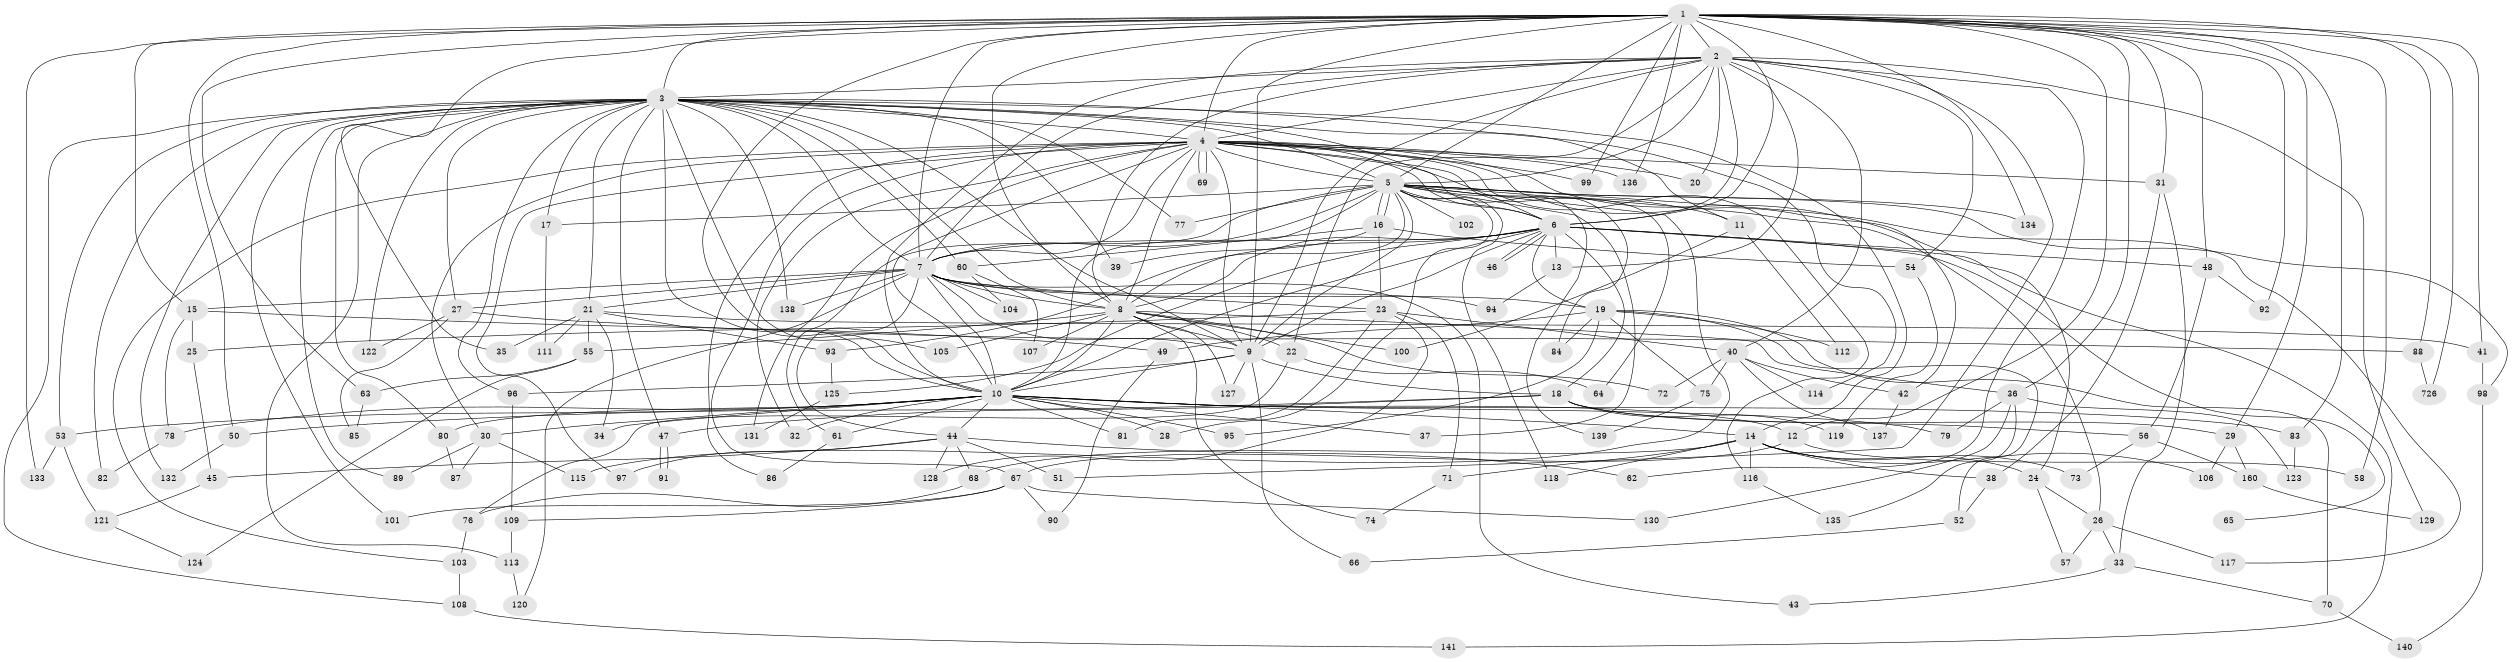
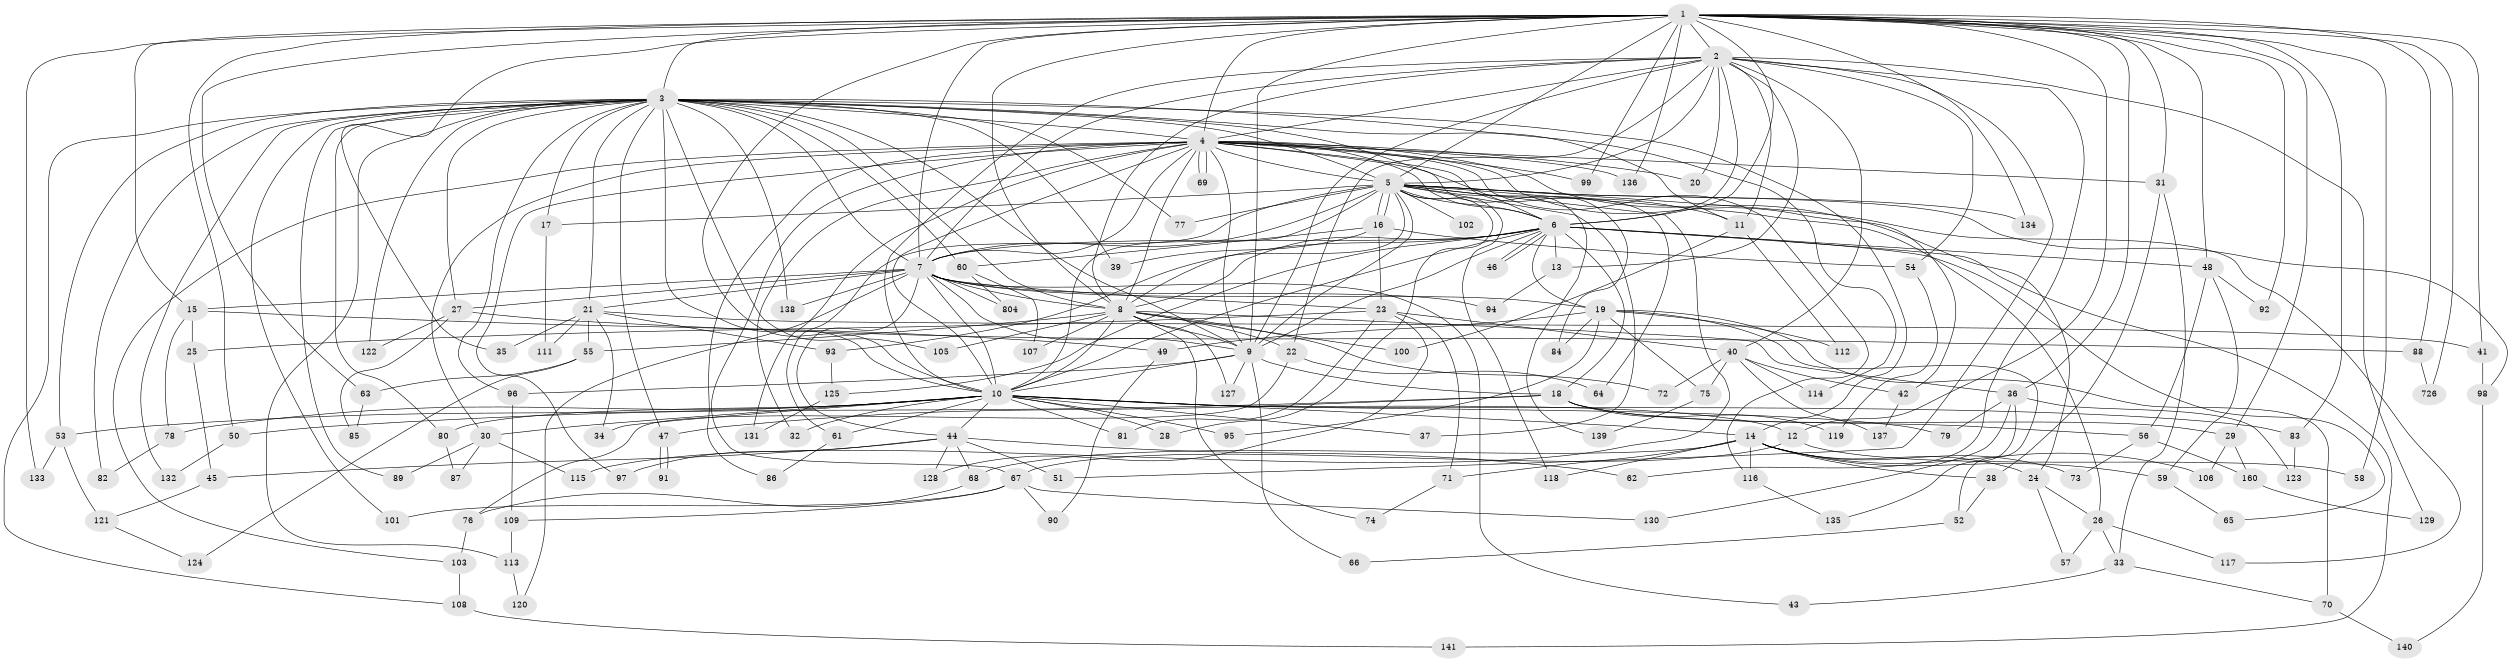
(1164, 79) -> (1771, 138)
(1010, 310) -> (1010, 310)
none -> (2163, 479)
